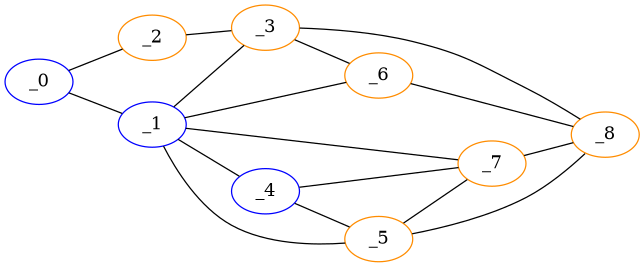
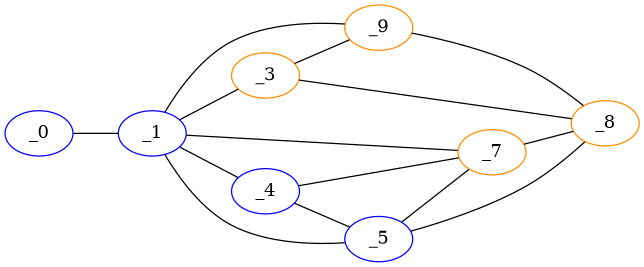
(152, 38) -> none
(379, 76) -> (379, 28)
(379, 239) -> (379, 239)
